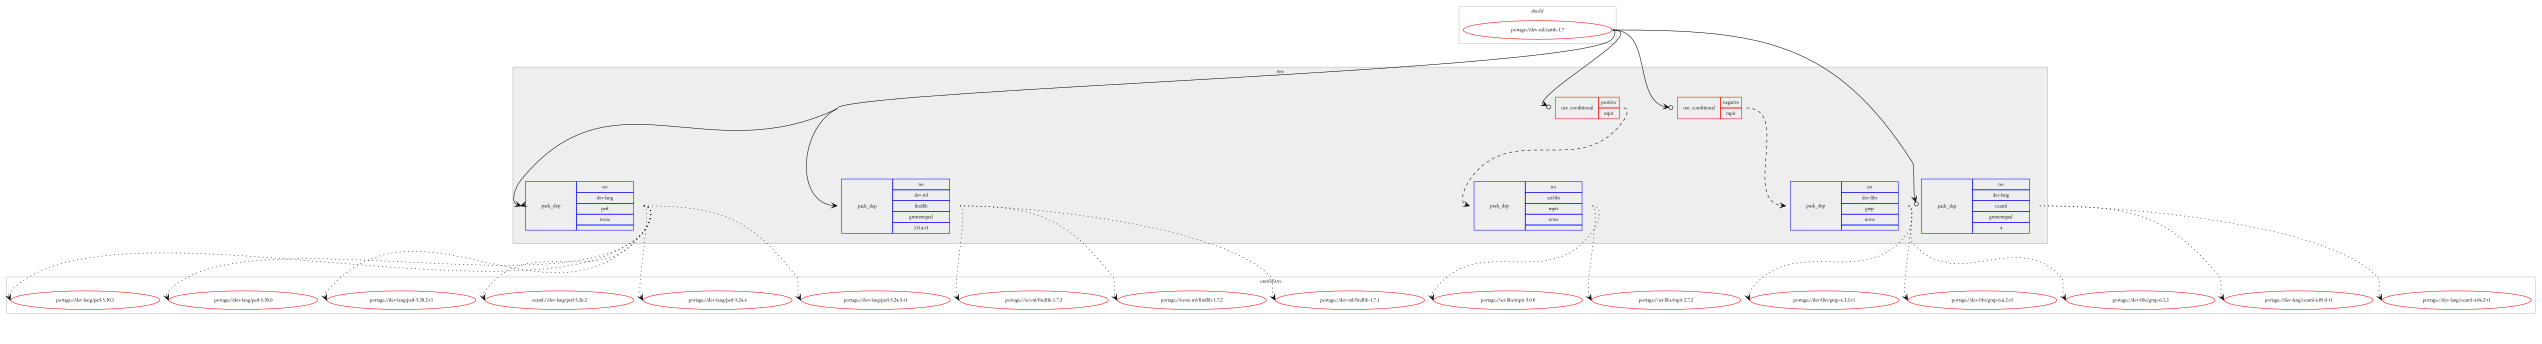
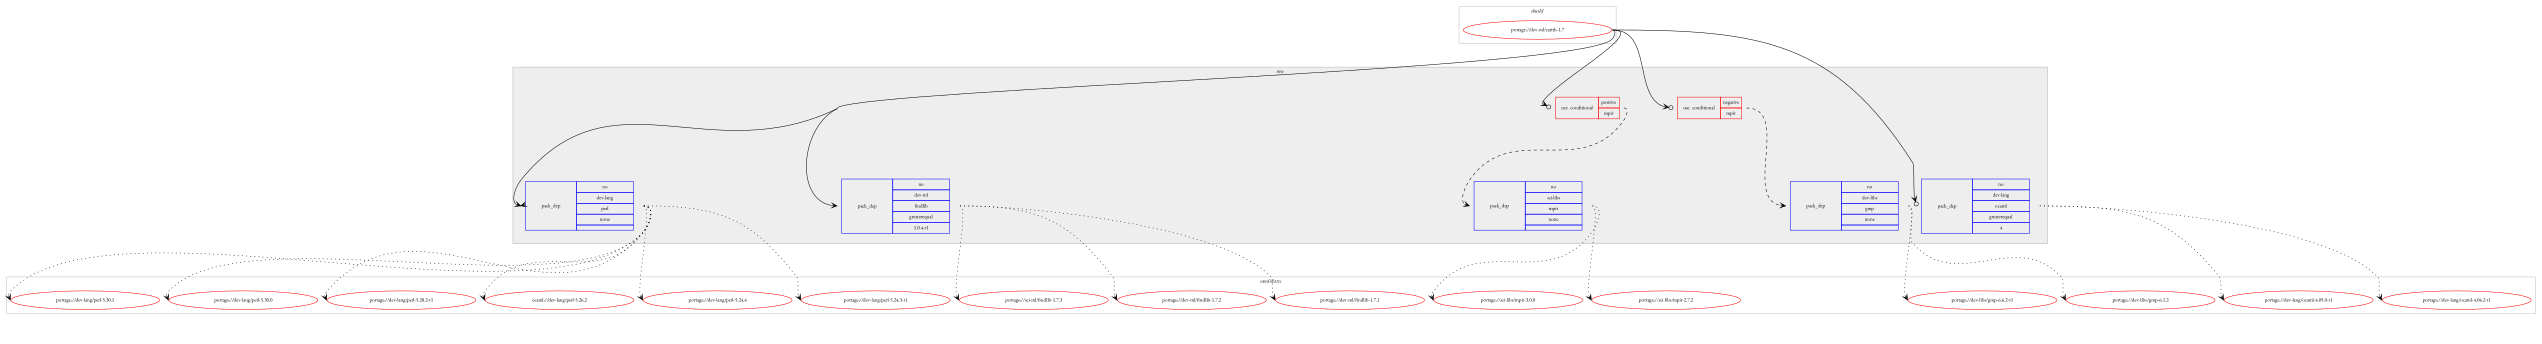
(1192, 300) -> (1192, 300)
(1824, 300) -> none
